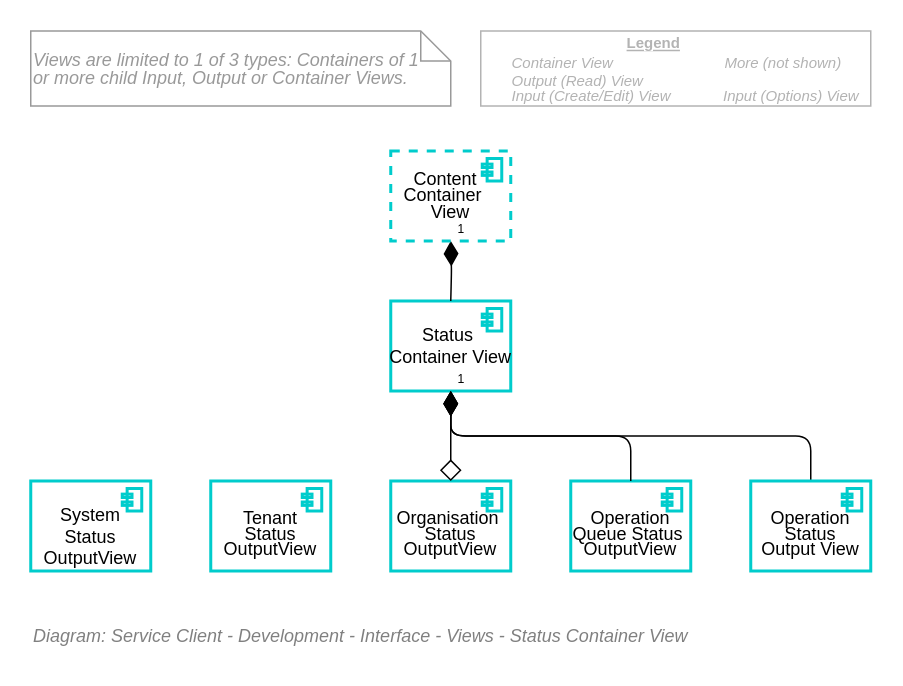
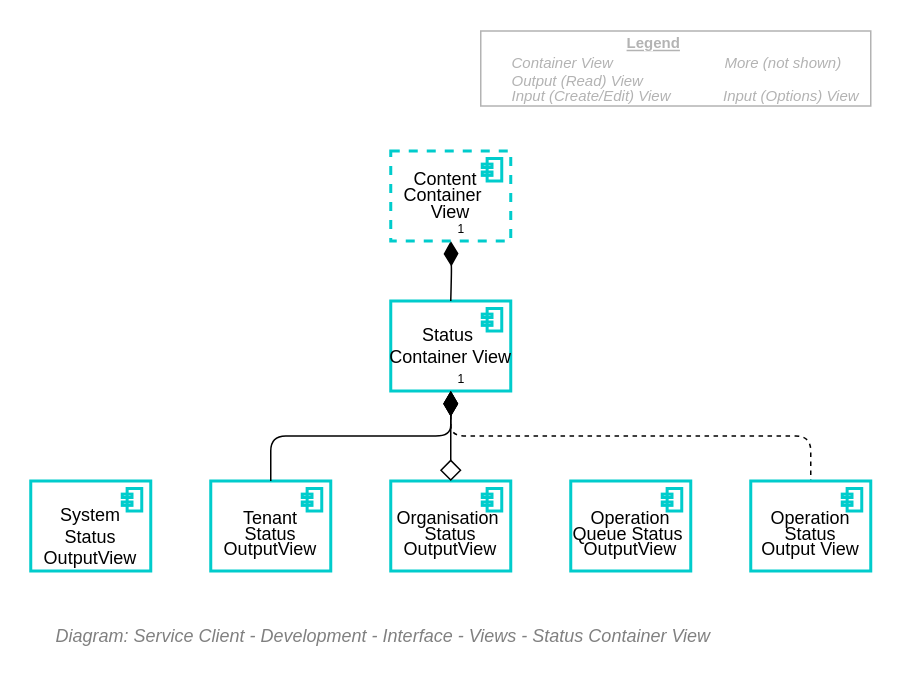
(241, 68) -> none
none -> (341, 436)
(735, 436) -> (735, 436)
(631, 459) -> none
(451, 637) -> (473, 637)
